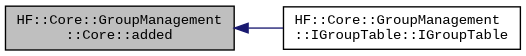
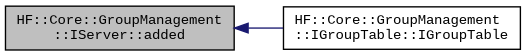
(120, 28) -> (120, 28)
